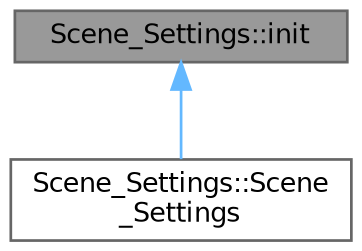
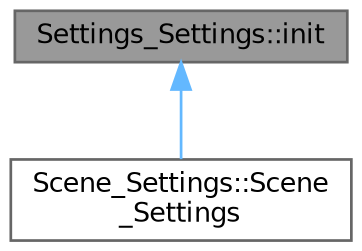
(181, 36) -> (181, 36)
